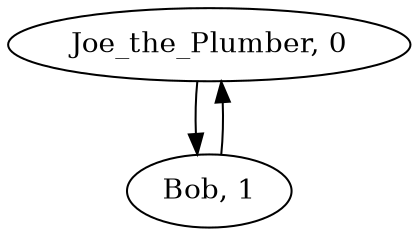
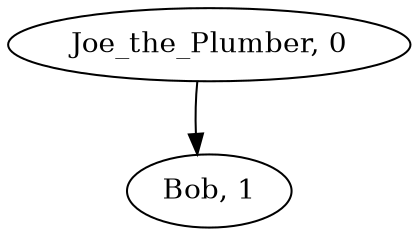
(223, 128) -> none
